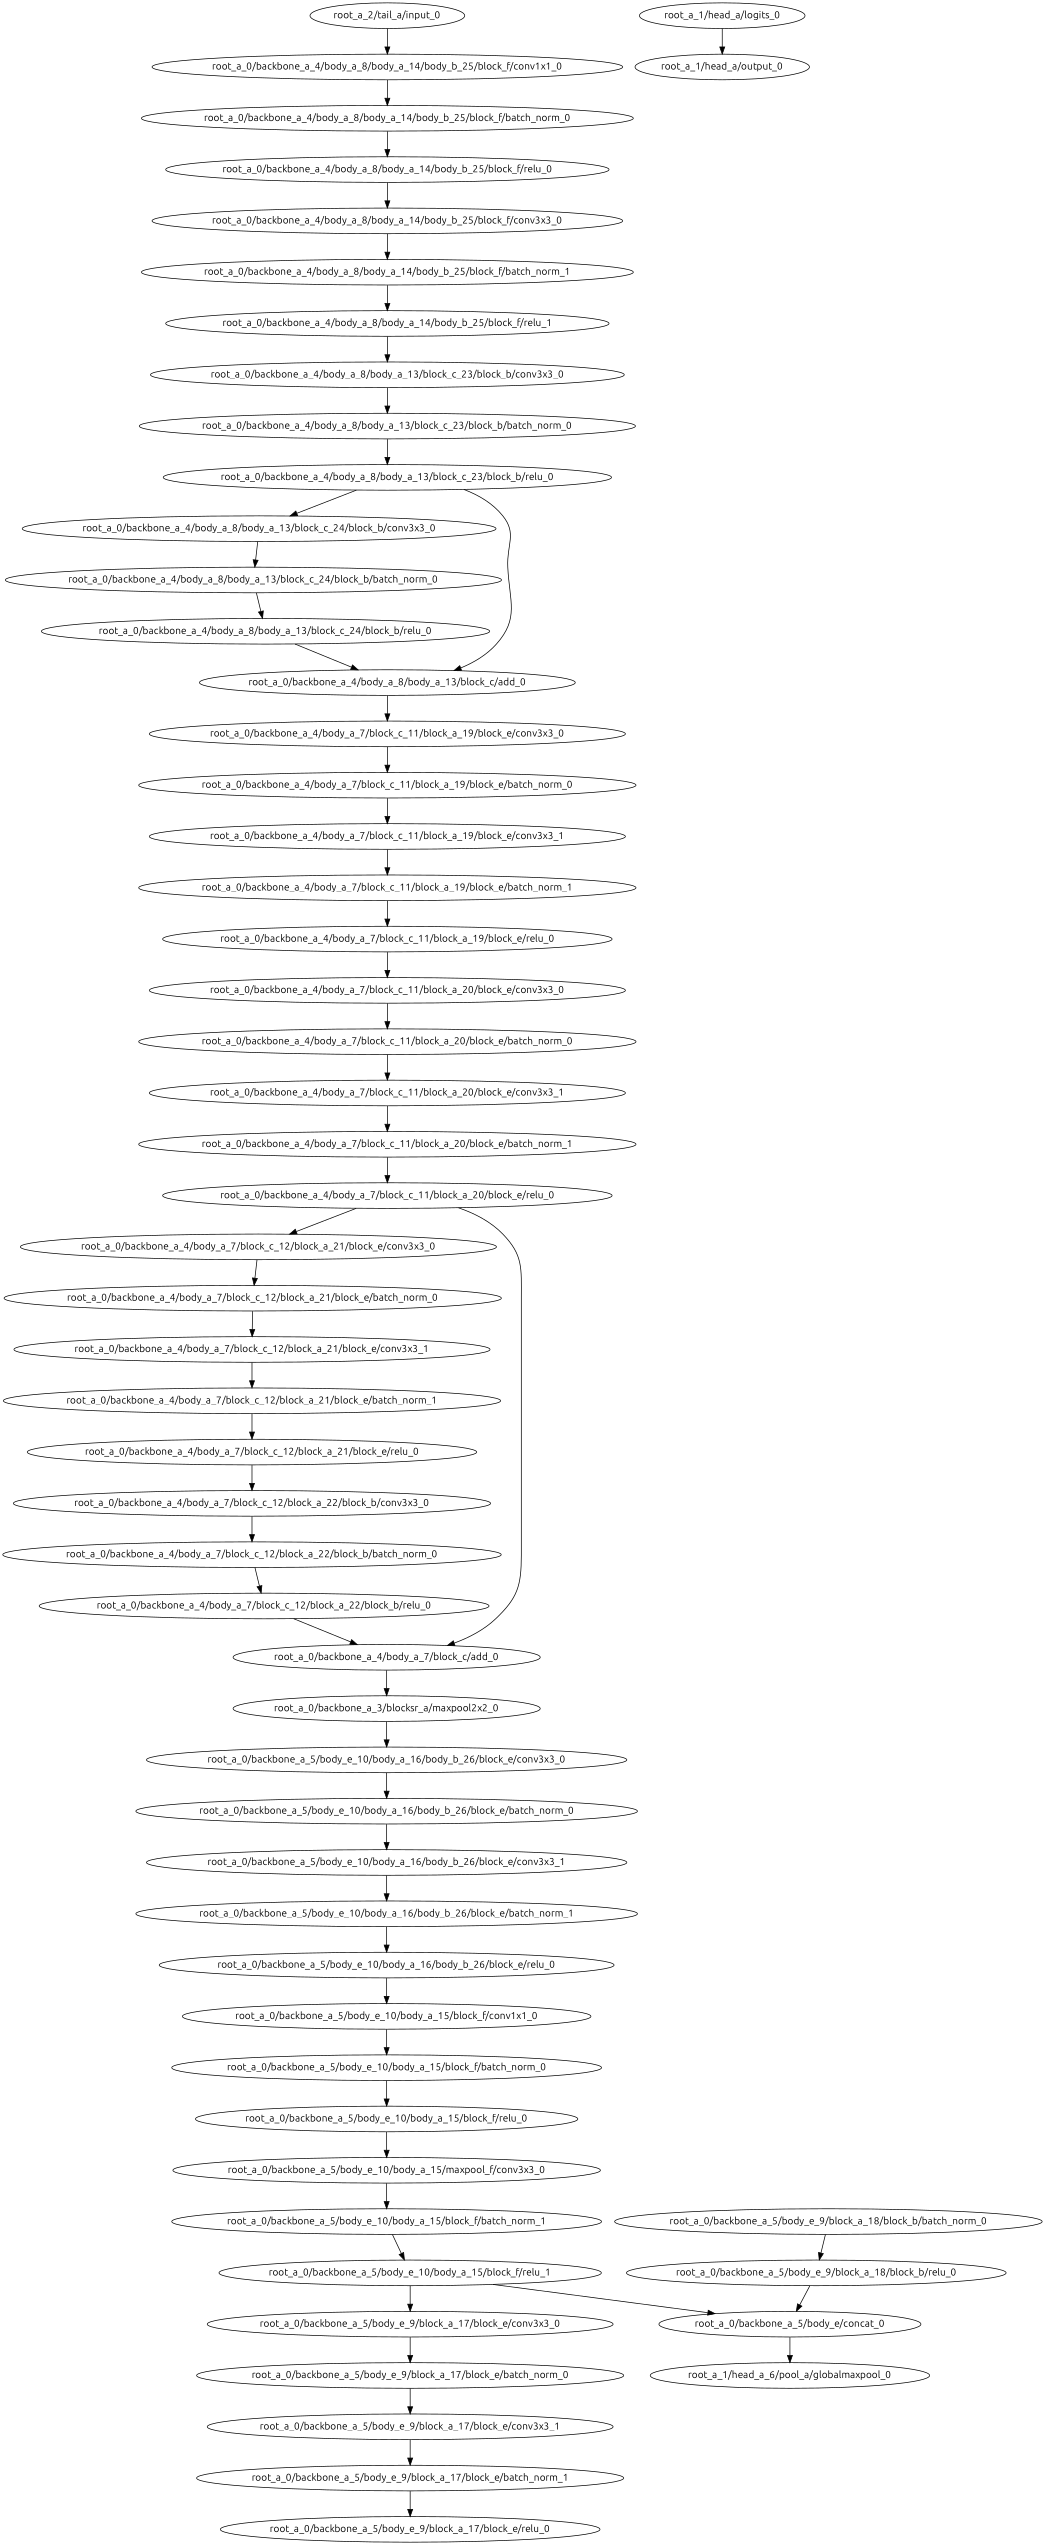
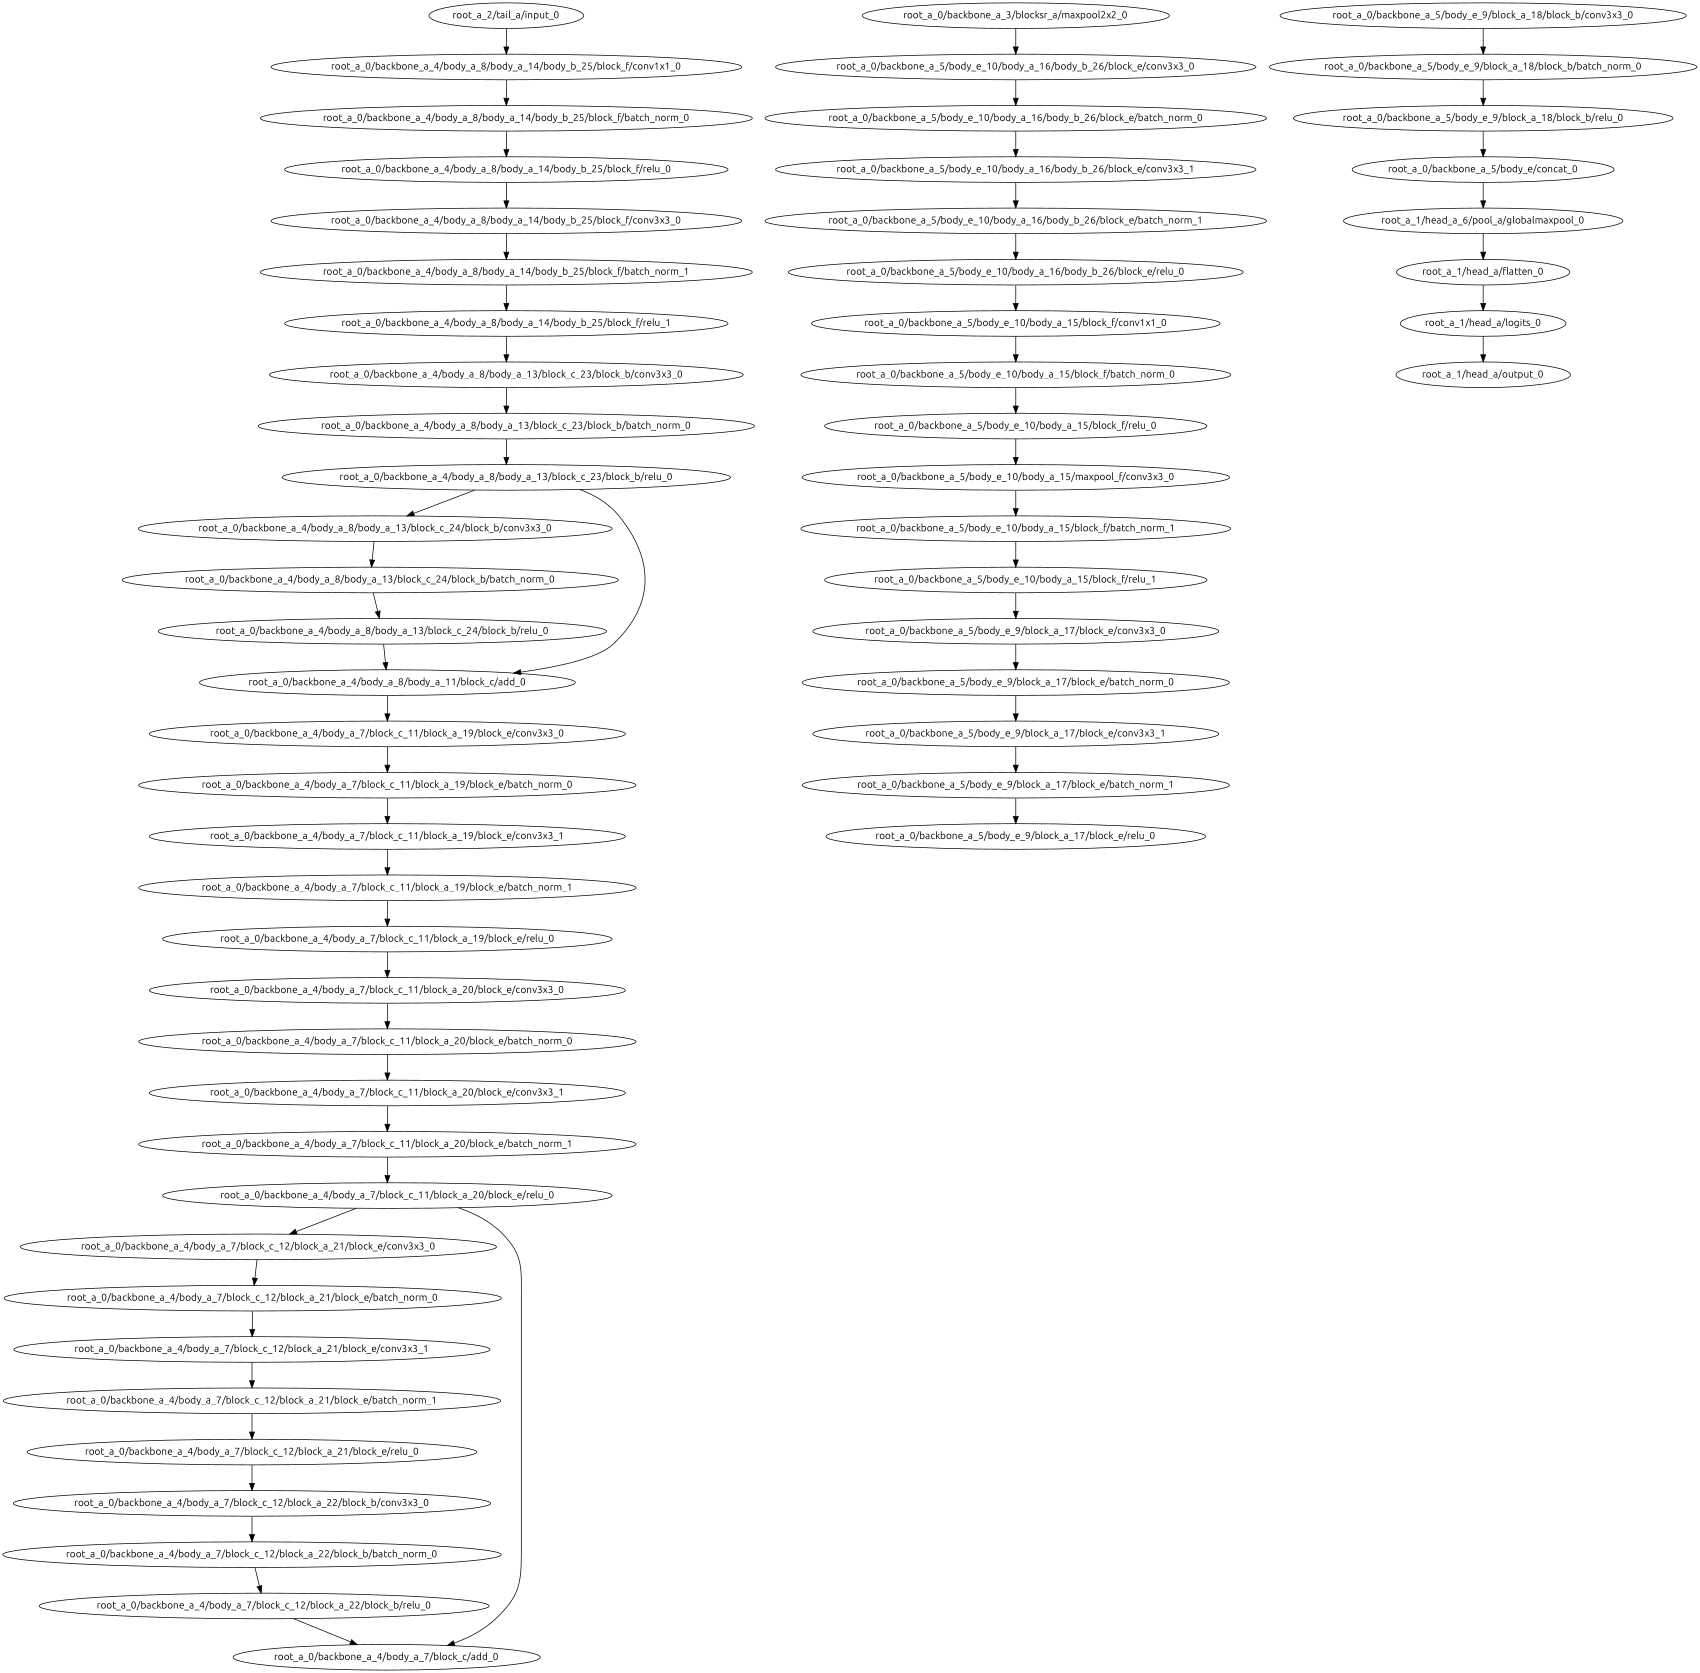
none -> (1483, 16)
none -> (1483, 272)
(387, 683) -> (387, 683)
(387, 1679) -> none
(600, 2299) -> none
